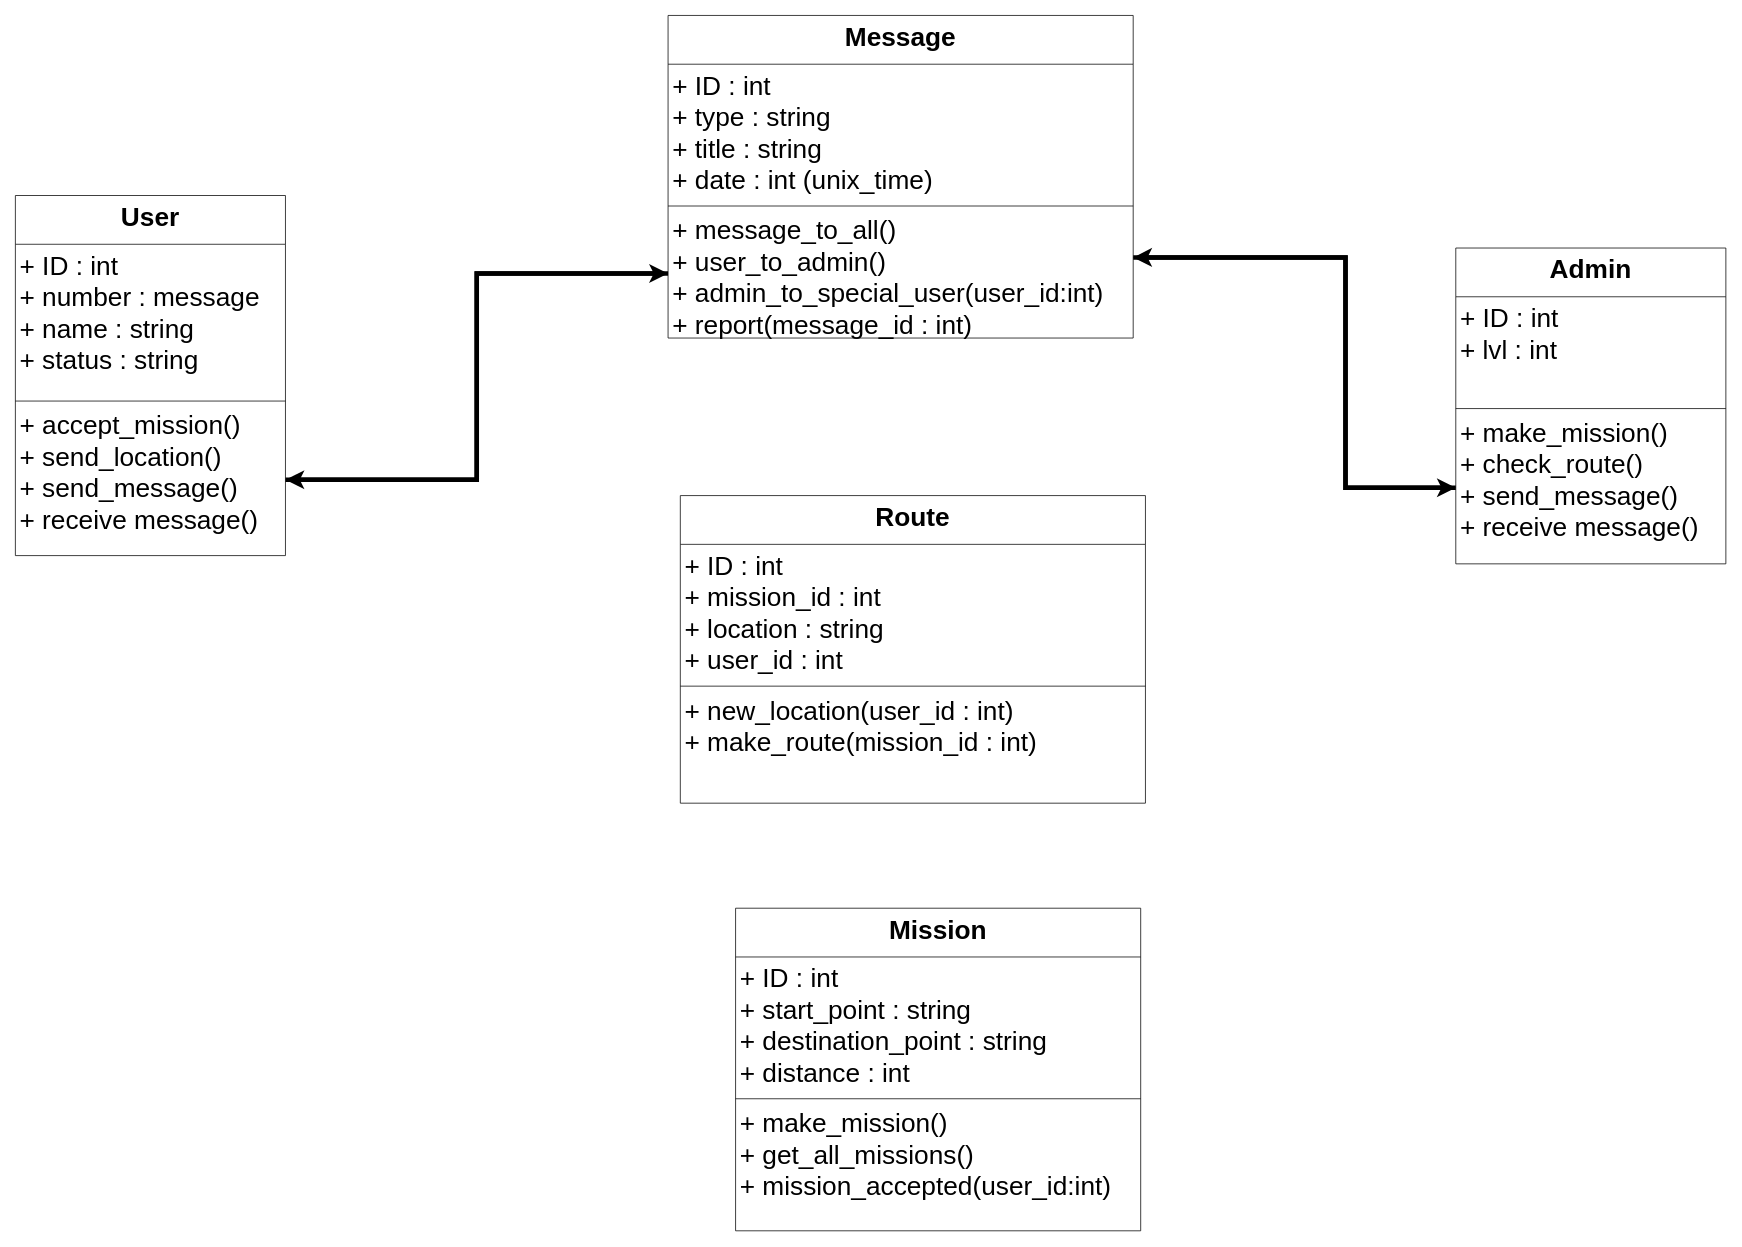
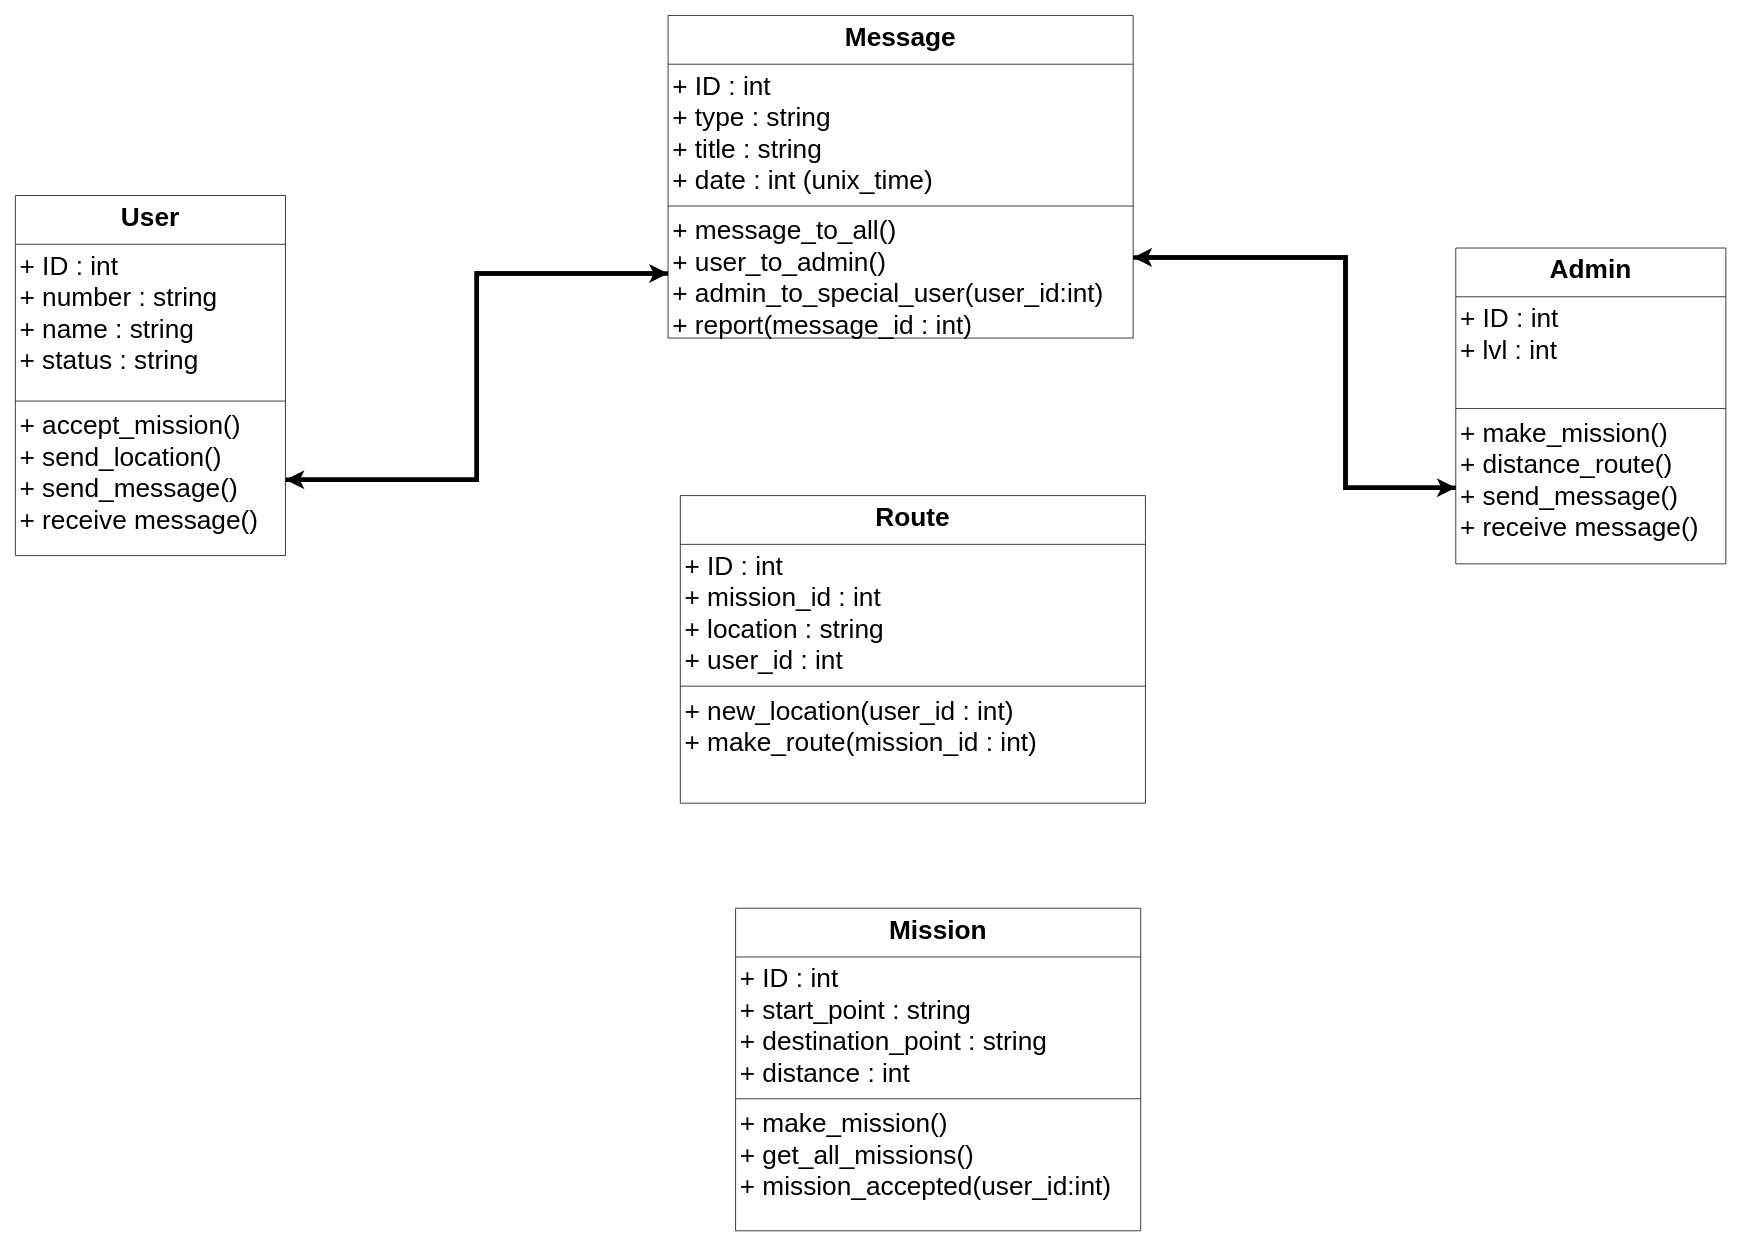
(76, 266) -> (76, 266)
(1567, 433) -> (1567, 433)
